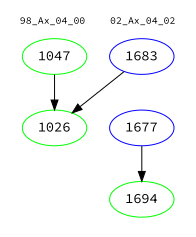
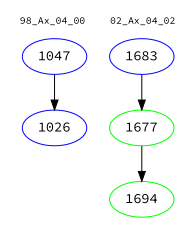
(55, 57) -> (55, 57)
(109, 84) -> (142, 87)
(55, 128) -> (55, 128)
(142, 128) -> (142, 128)
